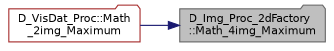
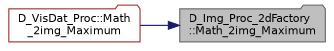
(253, 25) -> (253, 25)
